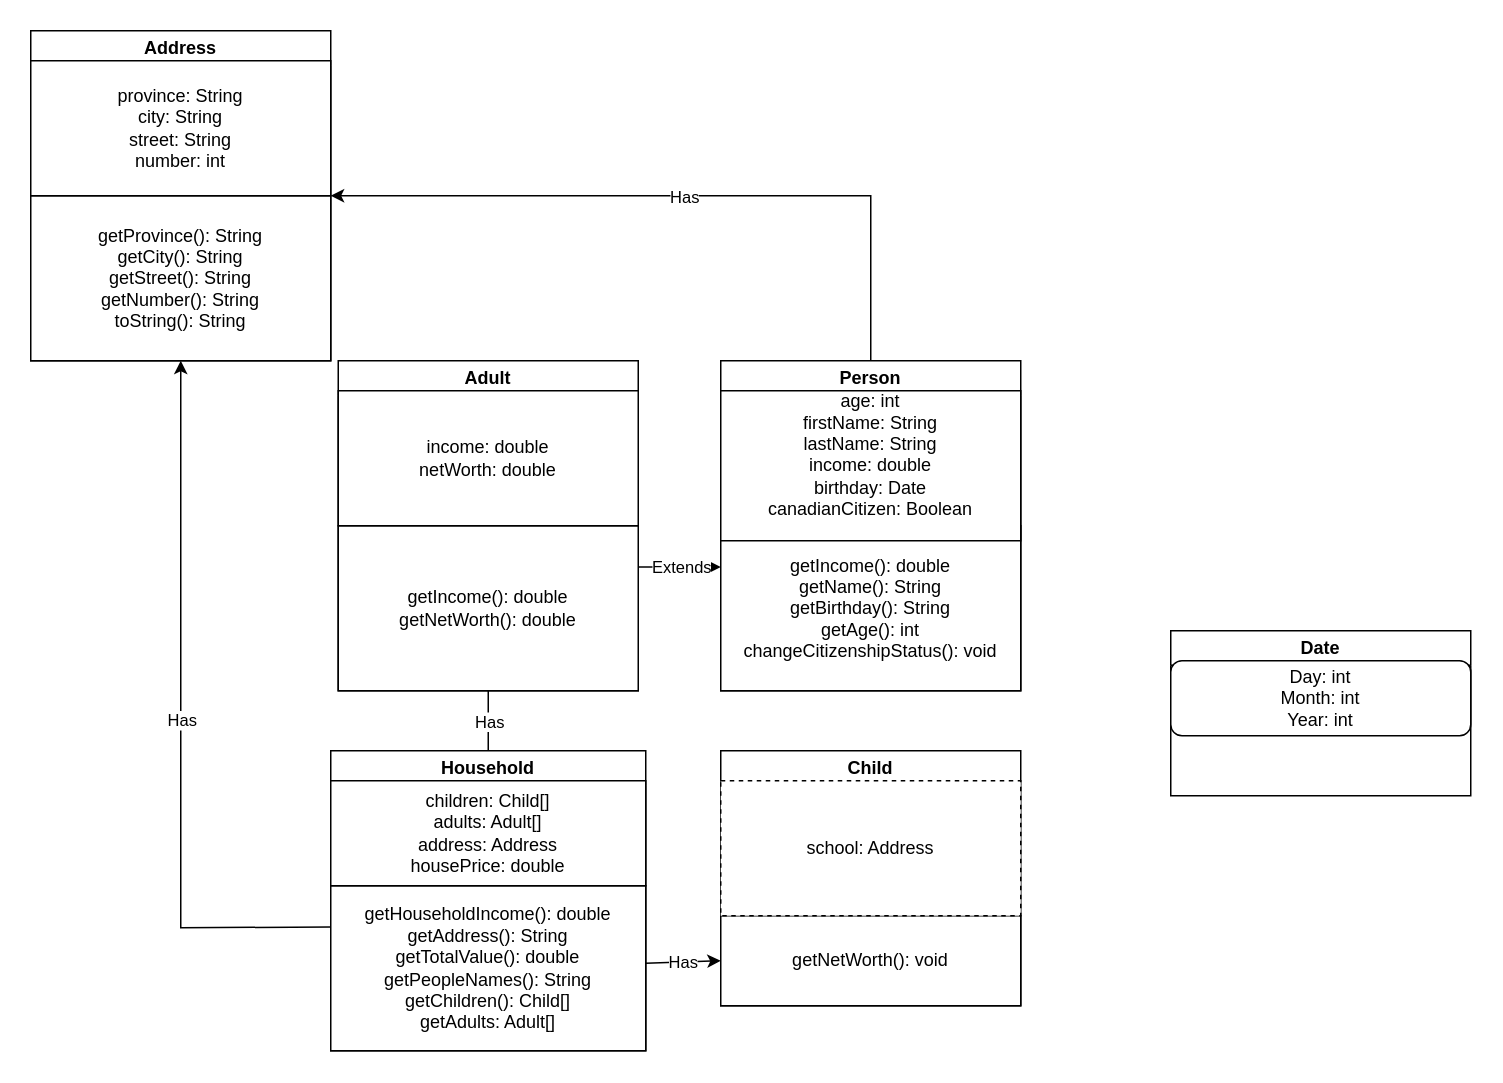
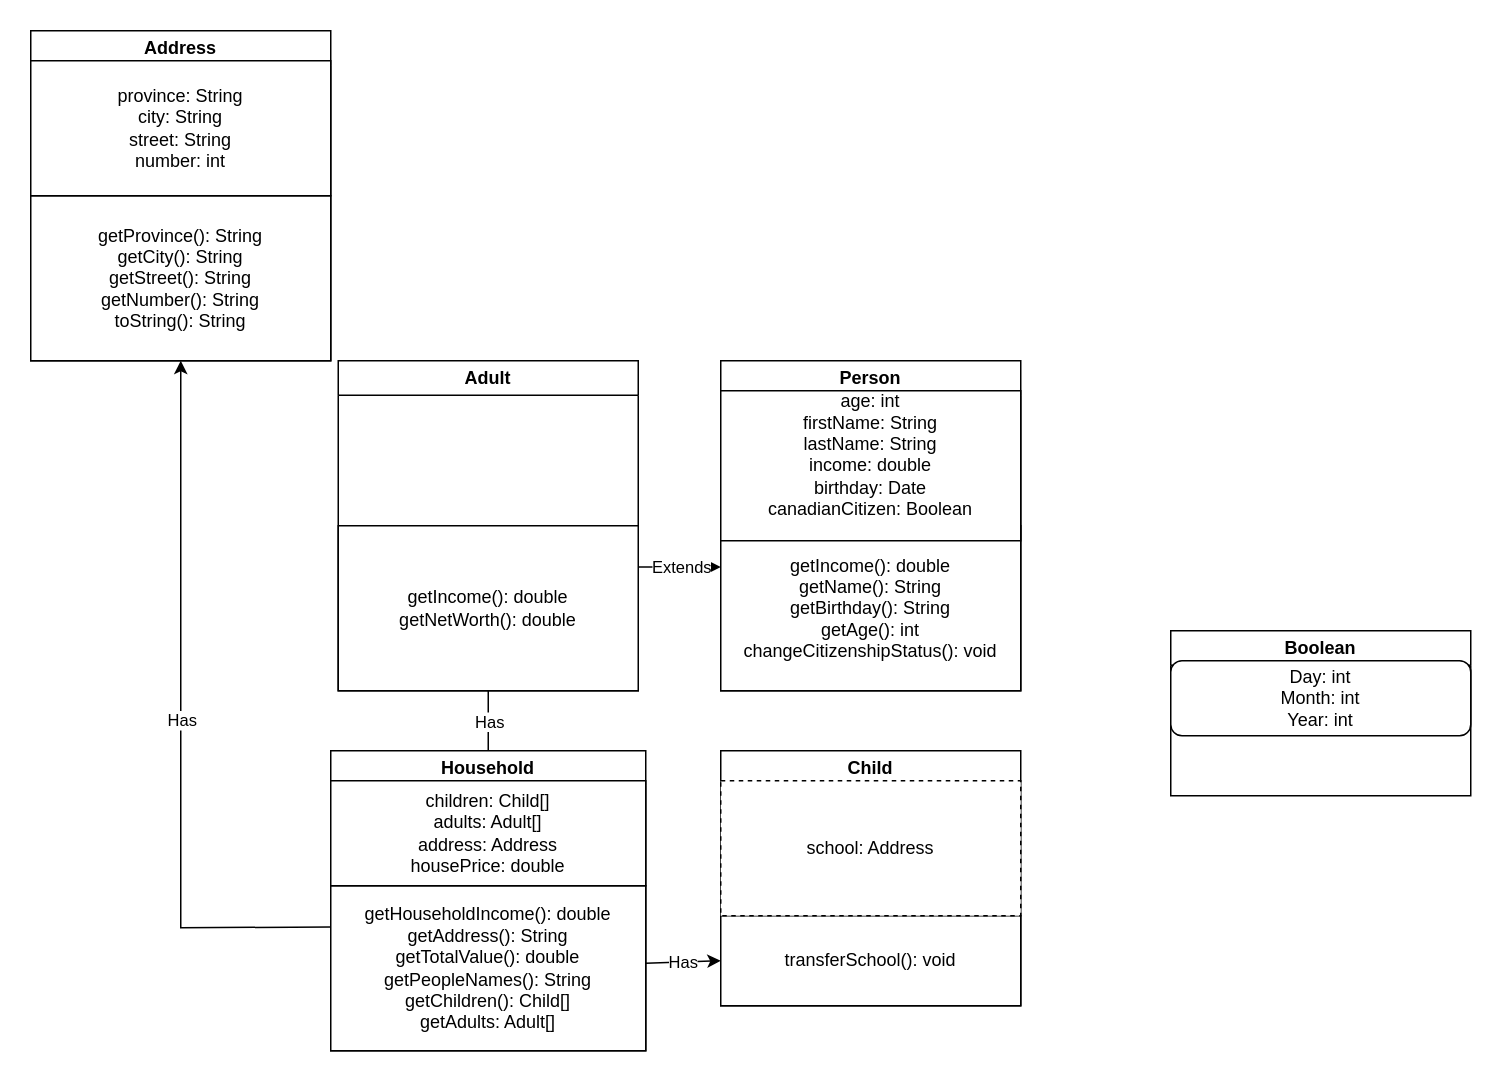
(689, 196) -> none
(488, 458) -> none
(1321, 649) -> (1321, 649)
(871, 961) -> (871, 961)
